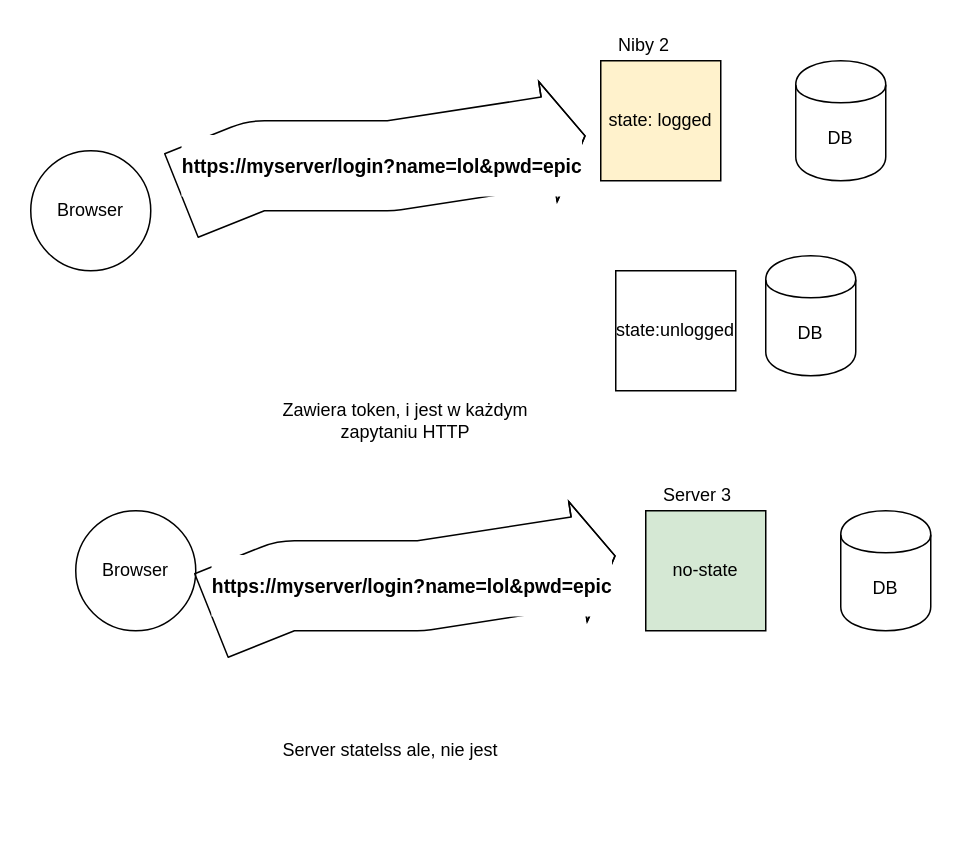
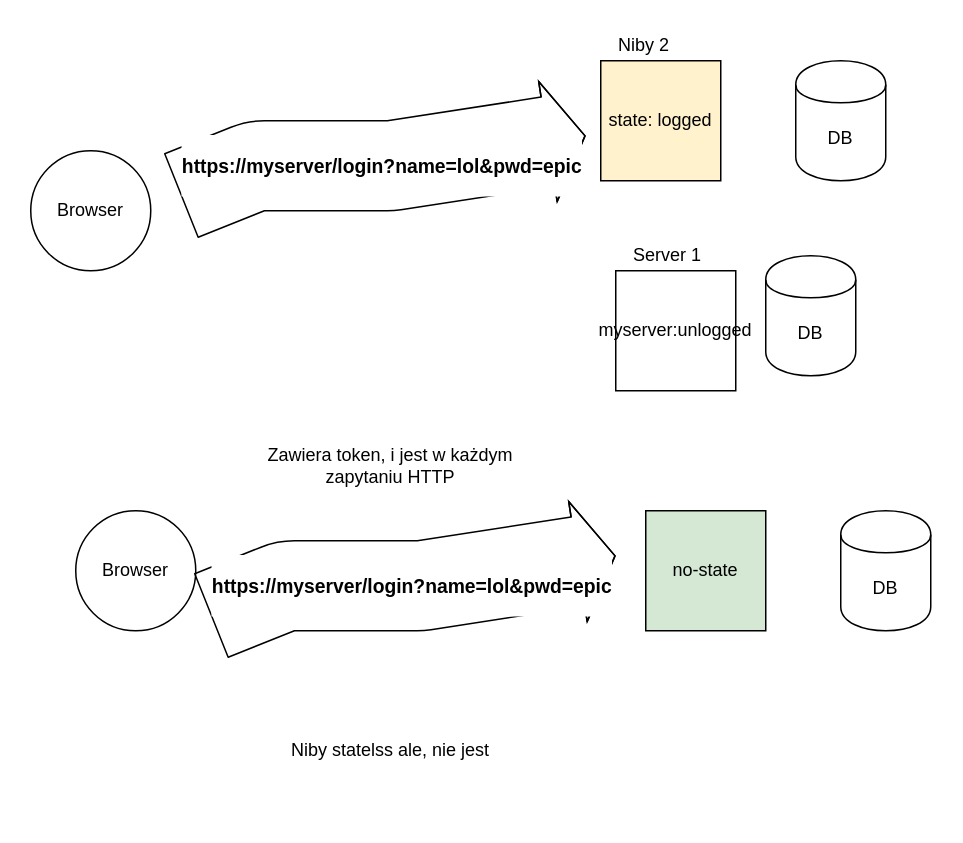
none -> (676, 256)
(676, 331) -> (676, 331)
(406, 421) -> (391, 466)
(706, 496) -> none
(391, 751) -> (391, 751)
